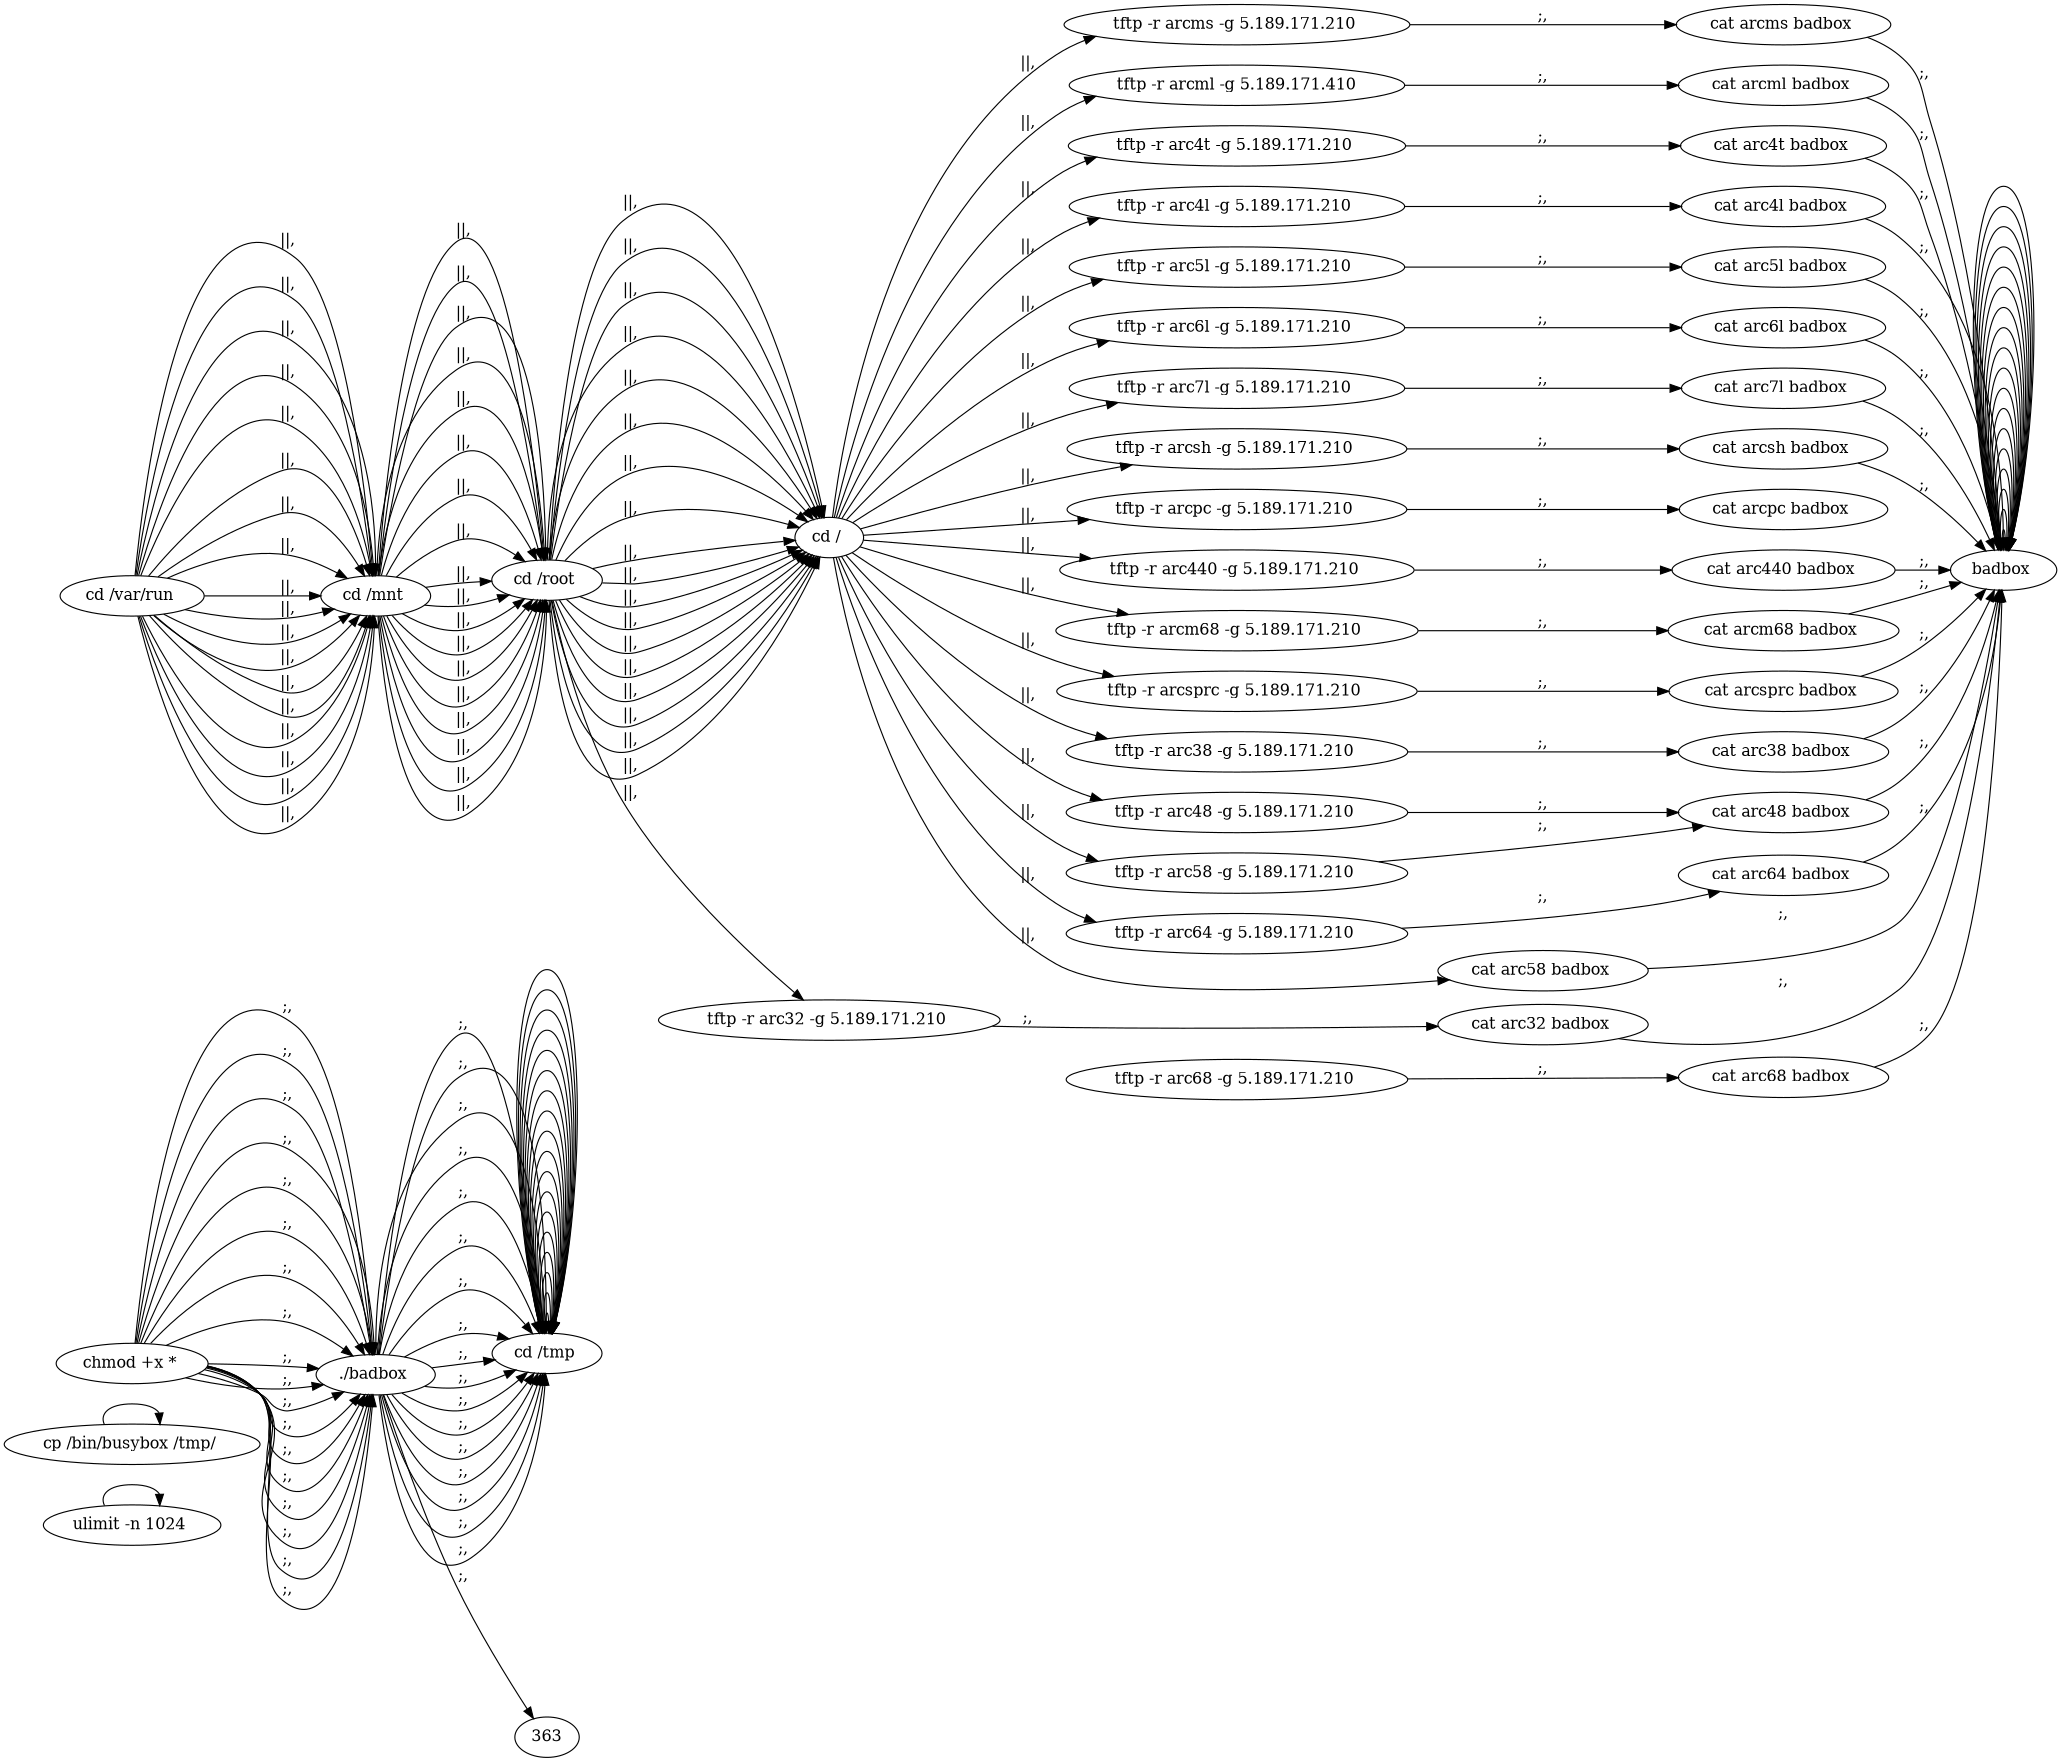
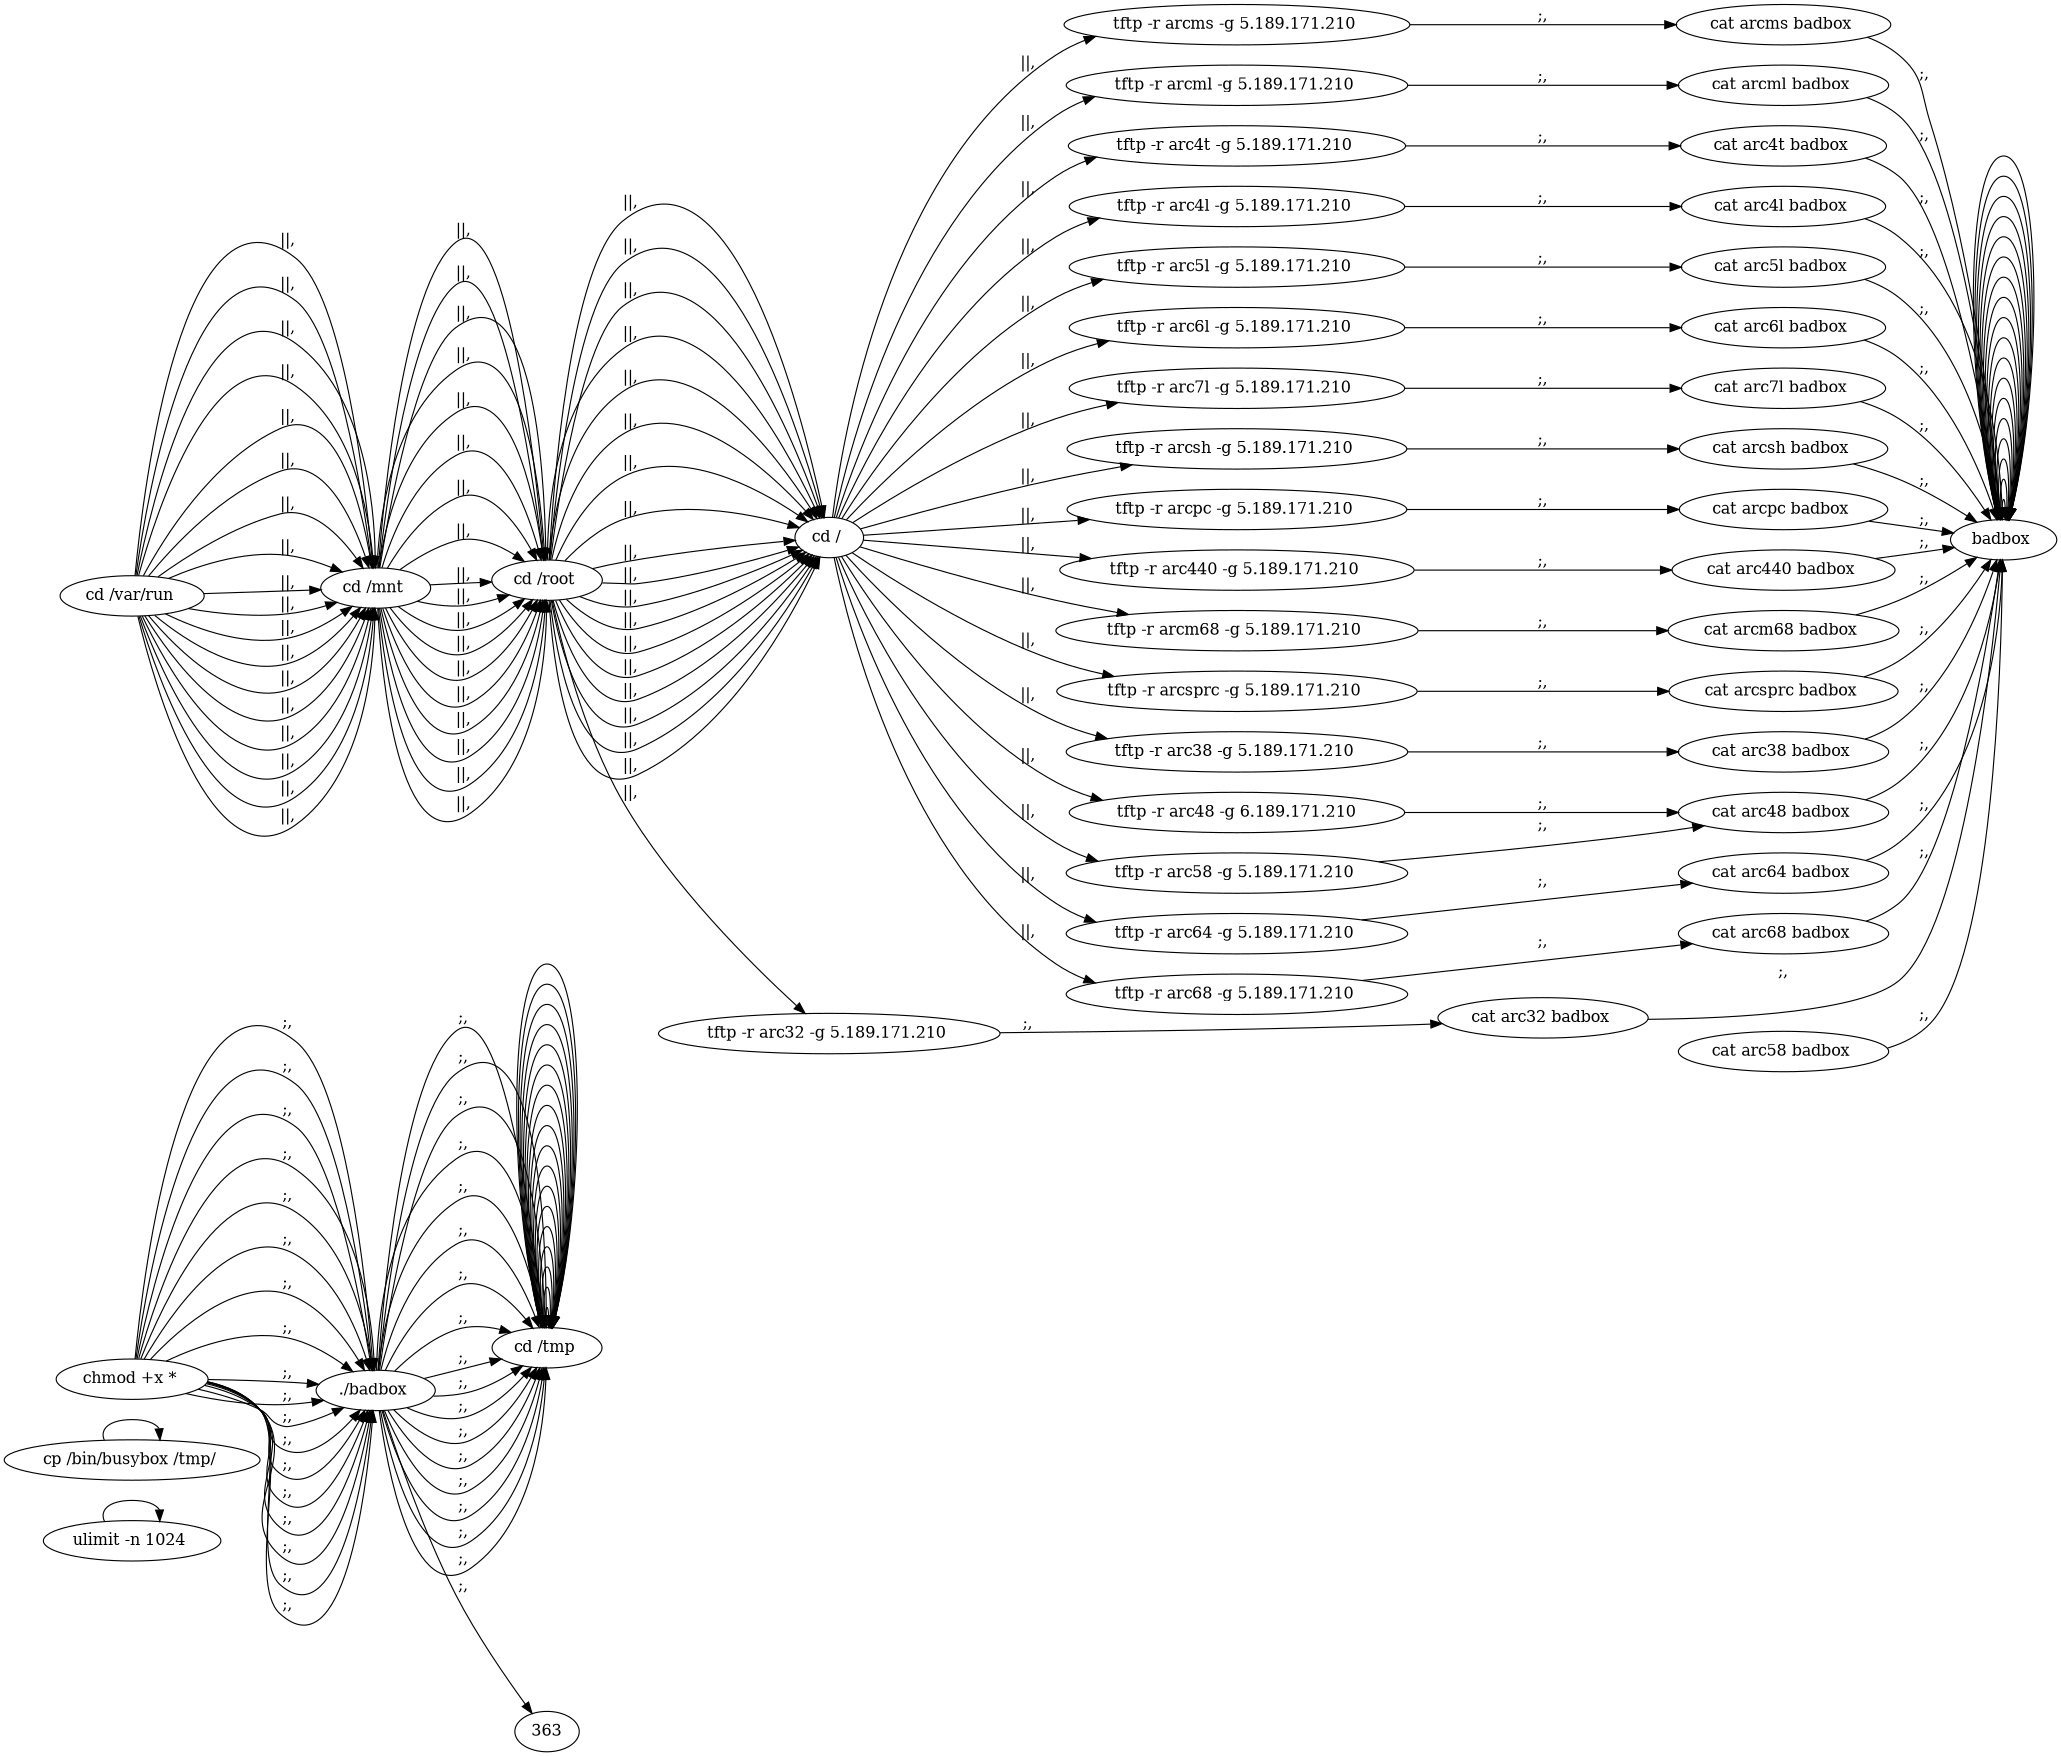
(1237, 85) -> (1237, 85)
none -> (1906, 526)
(1237, 812) -> (1237, 812)
(1019, 937) -> (917, 796)
